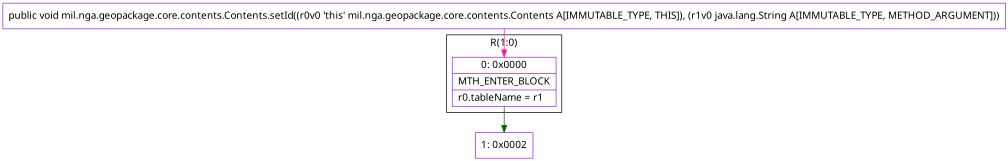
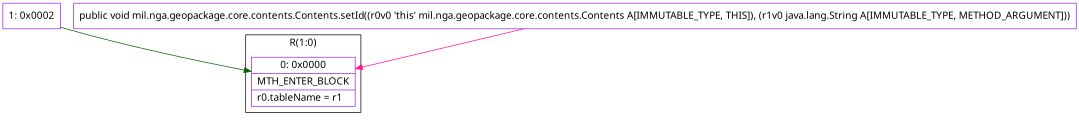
(504, 117) -> (152, 51)
